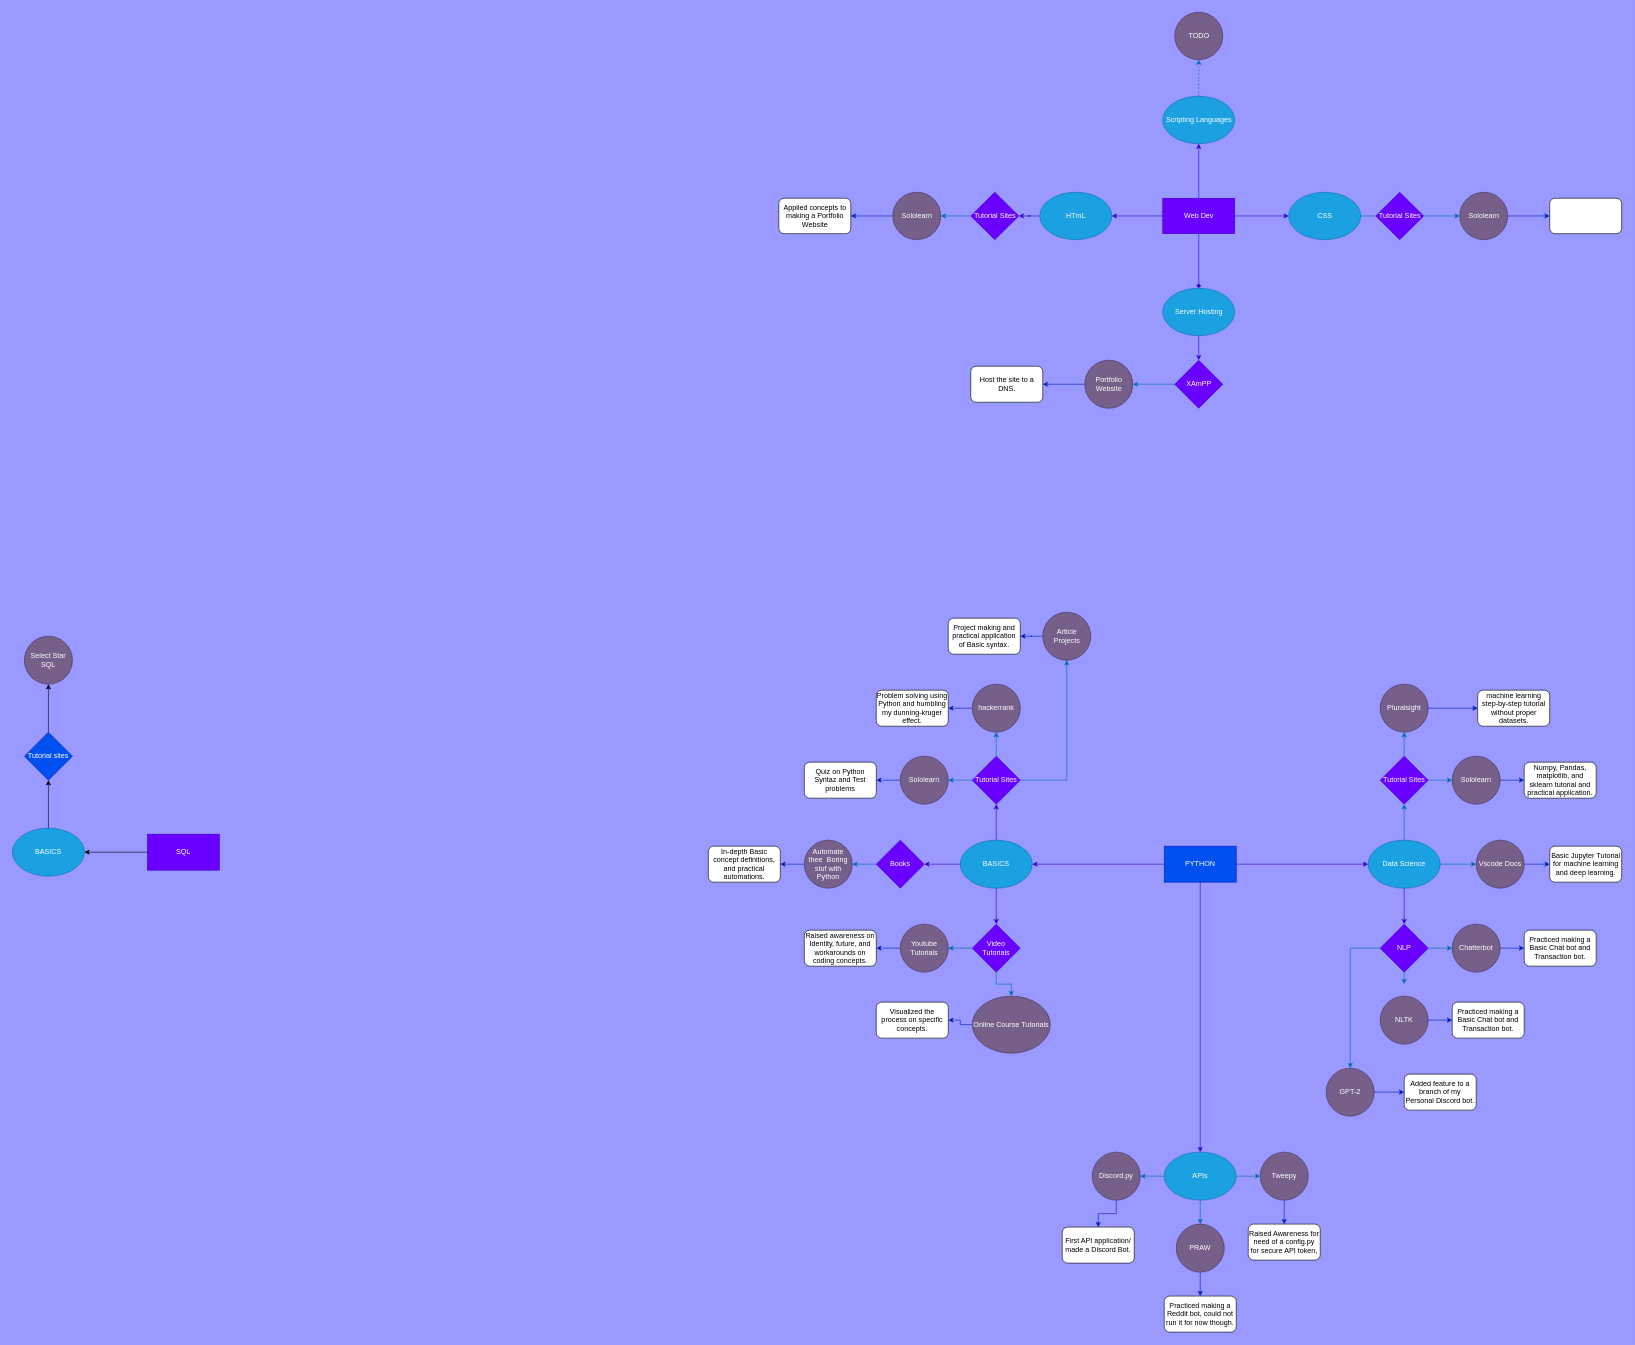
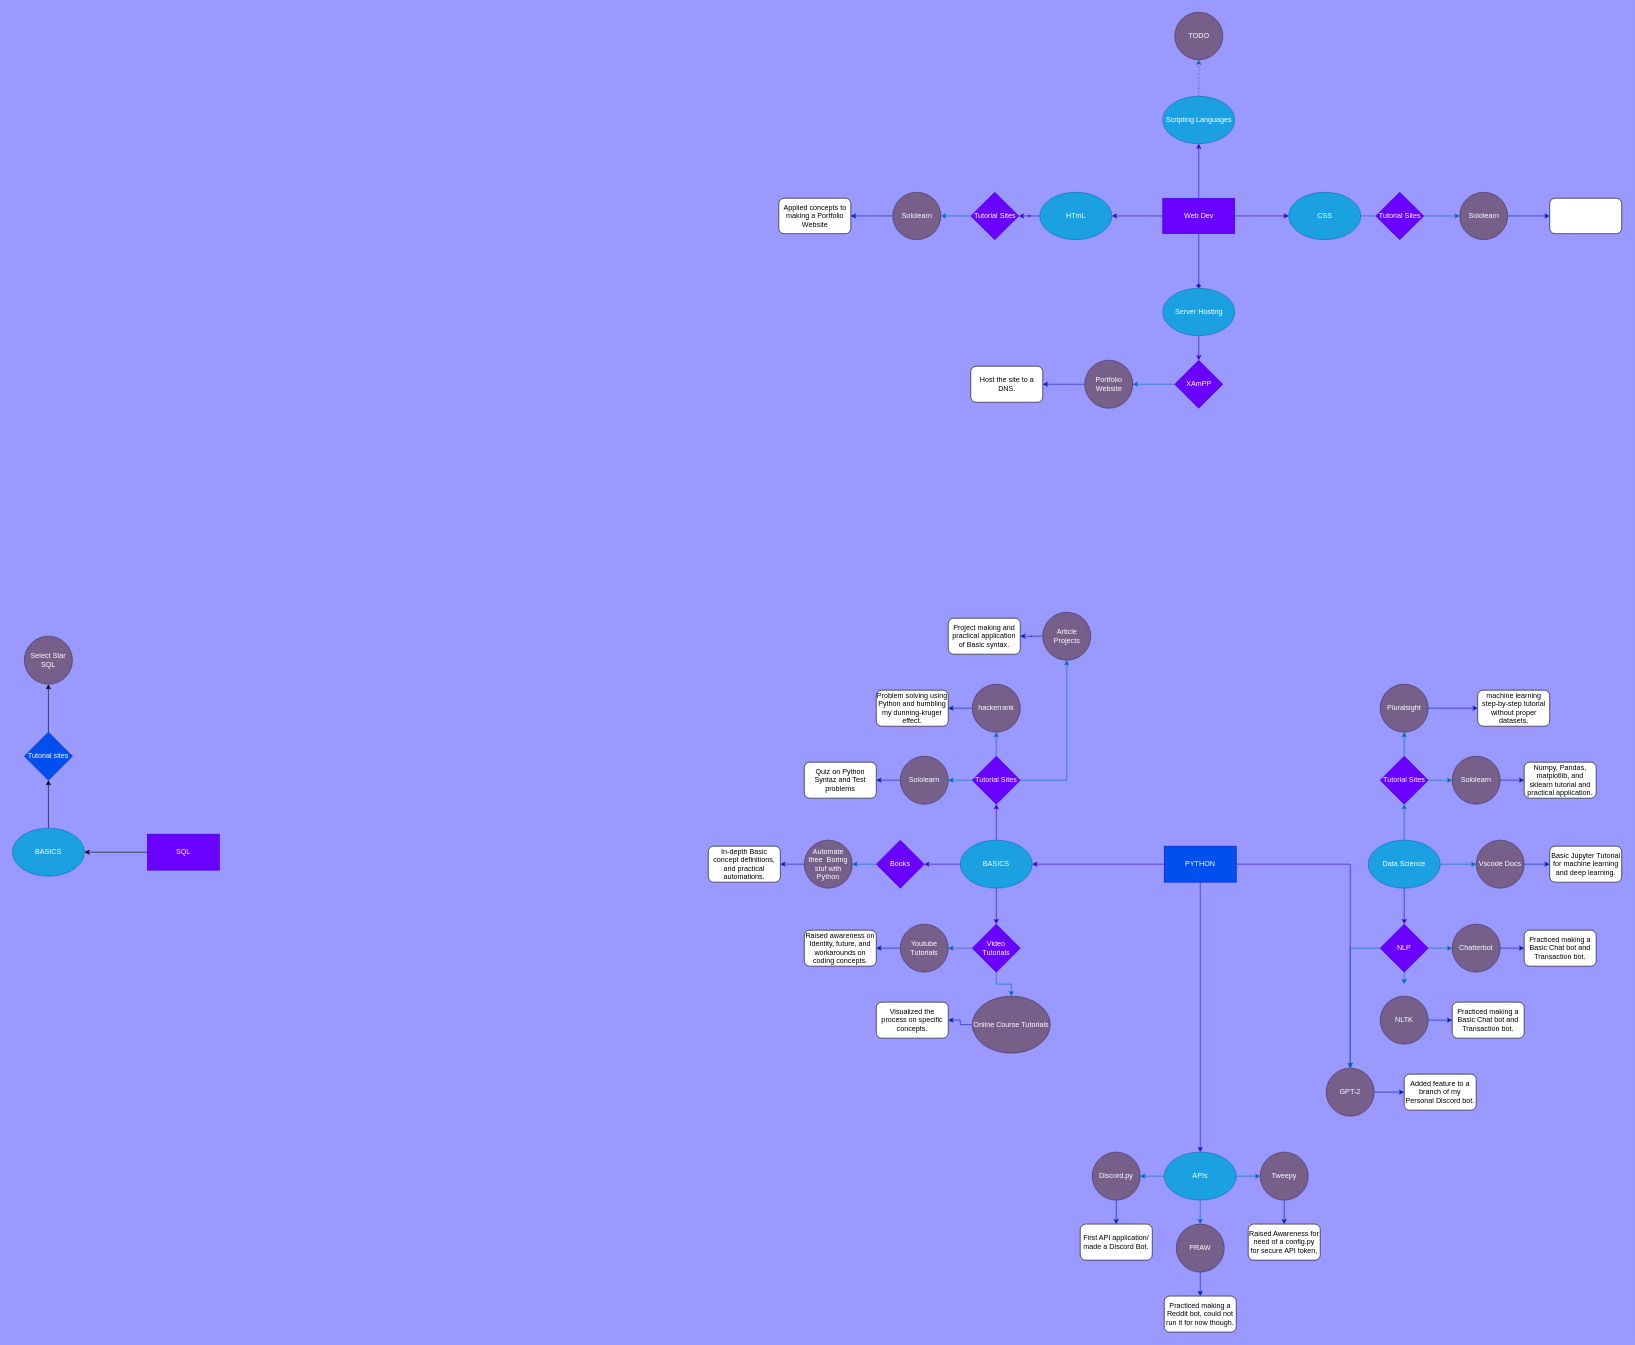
(1362, 864) -> (1350, 904)
(1098, 1245) -> (1116, 1242)
